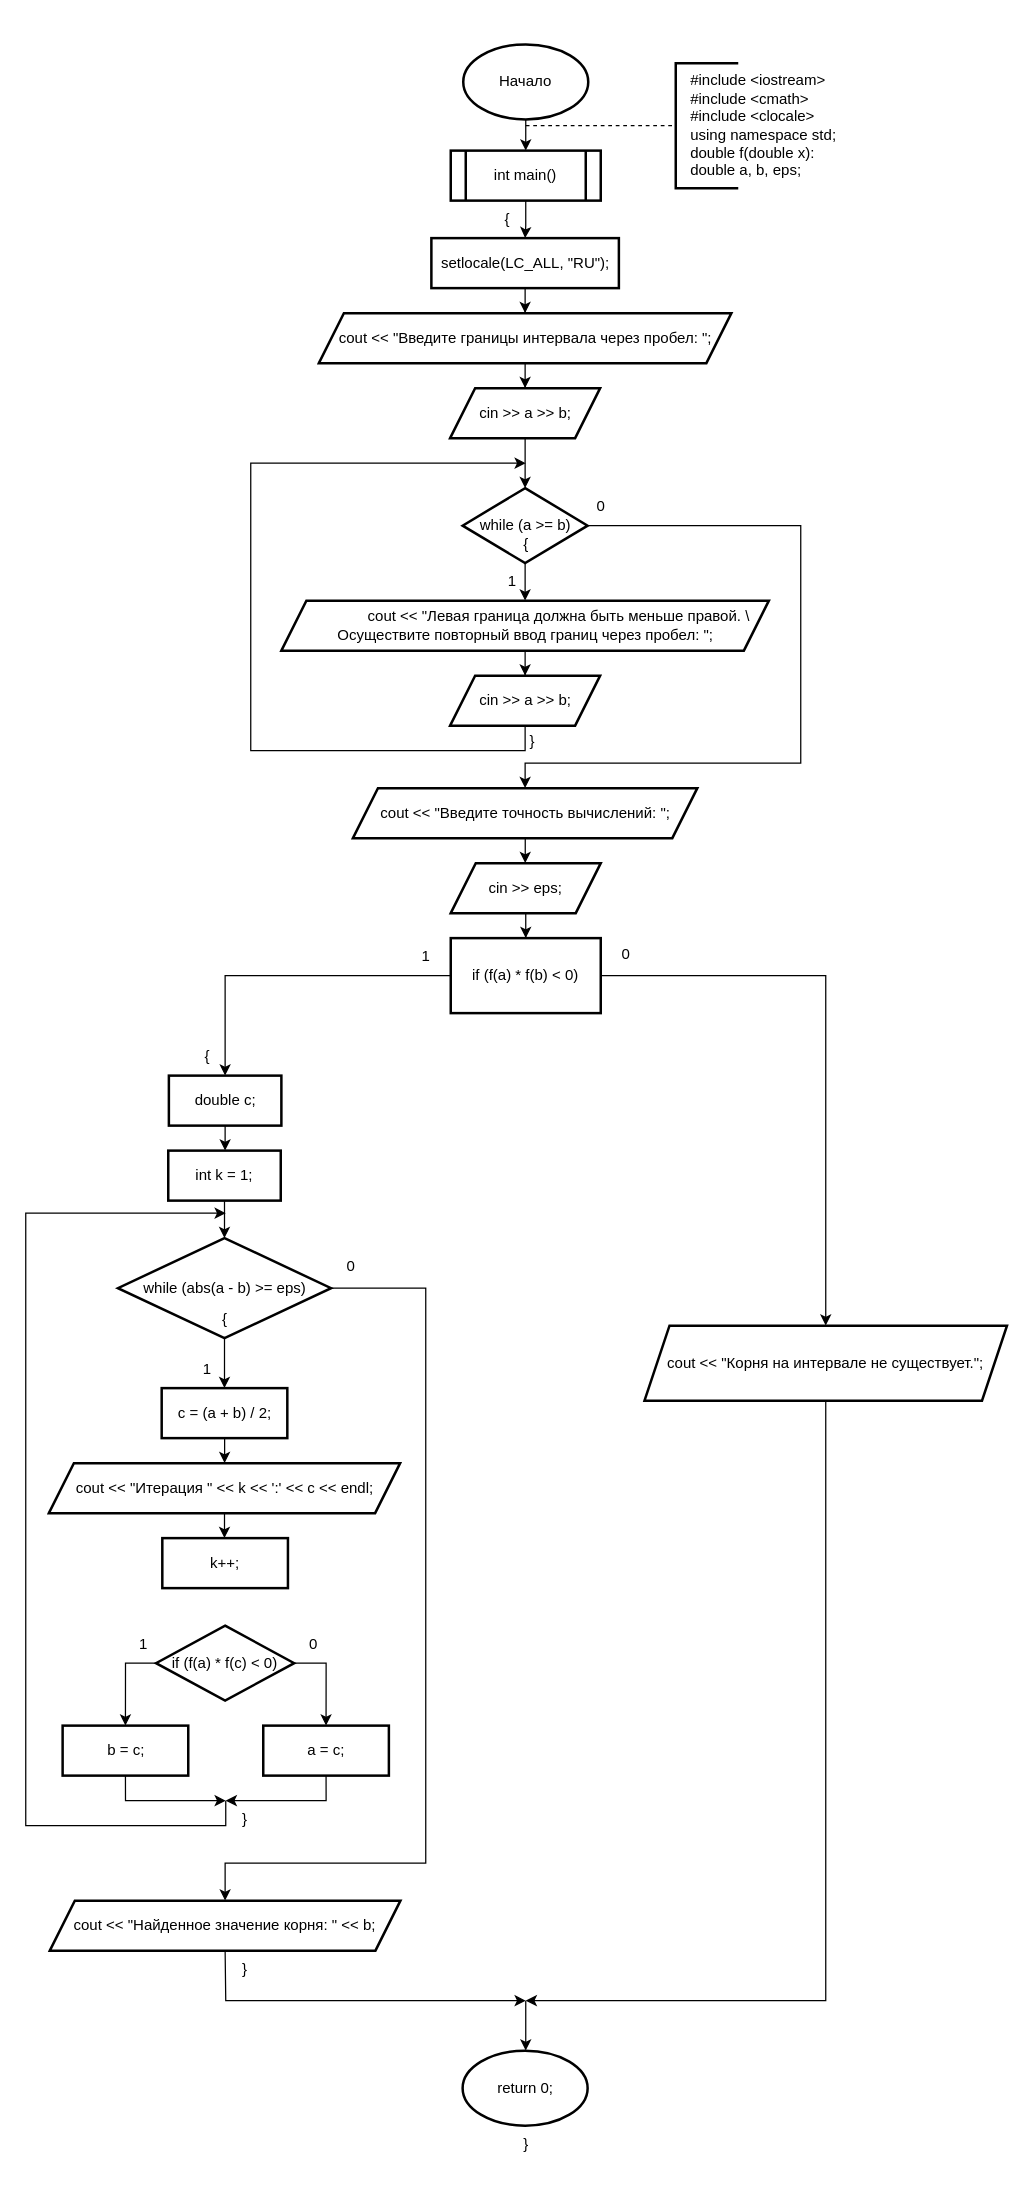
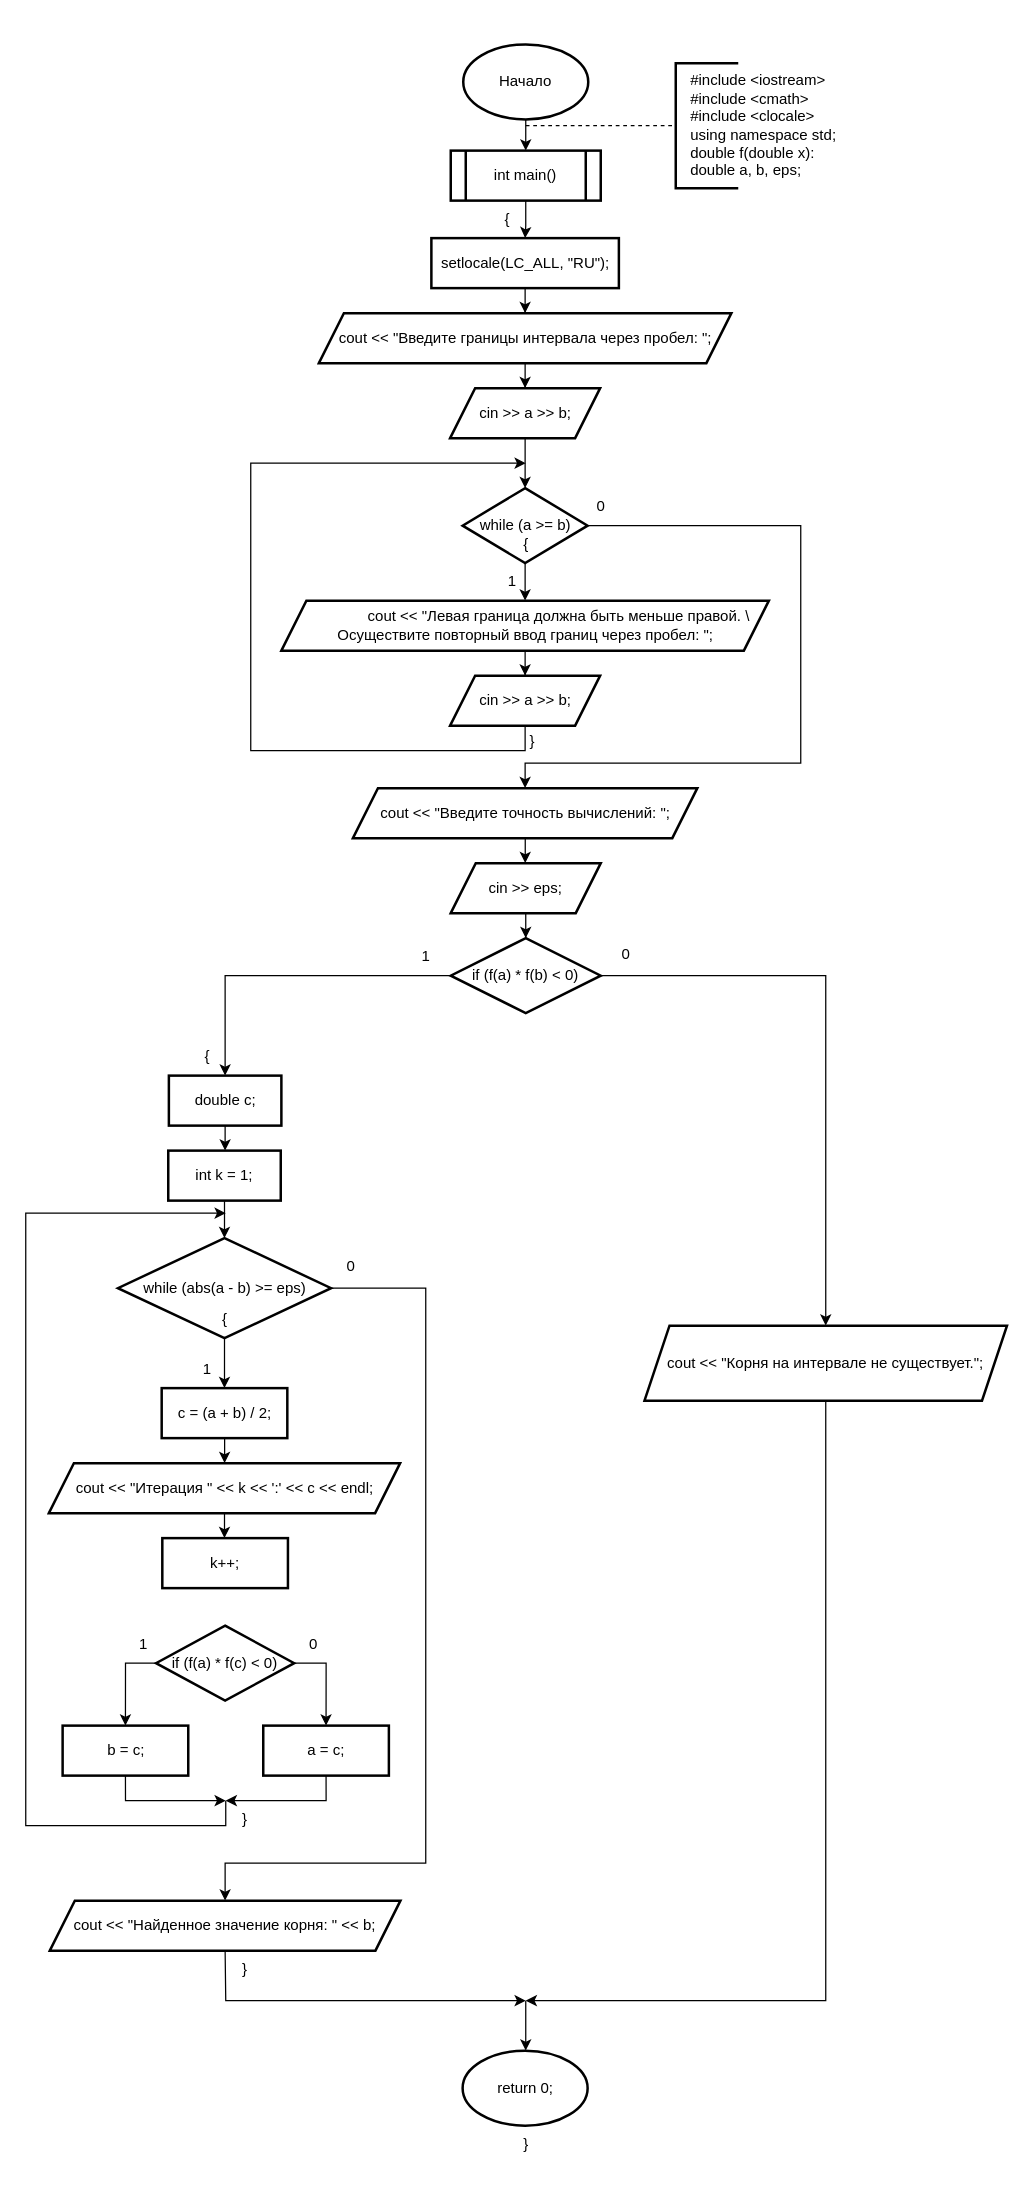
(526, 976) -> (526, 976)
